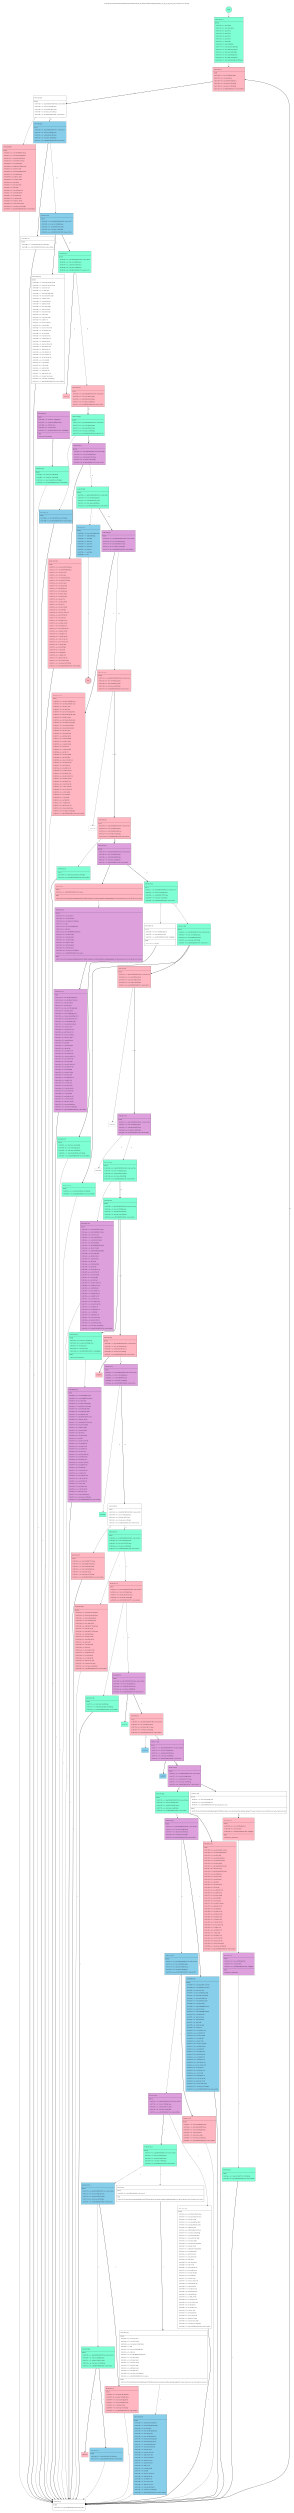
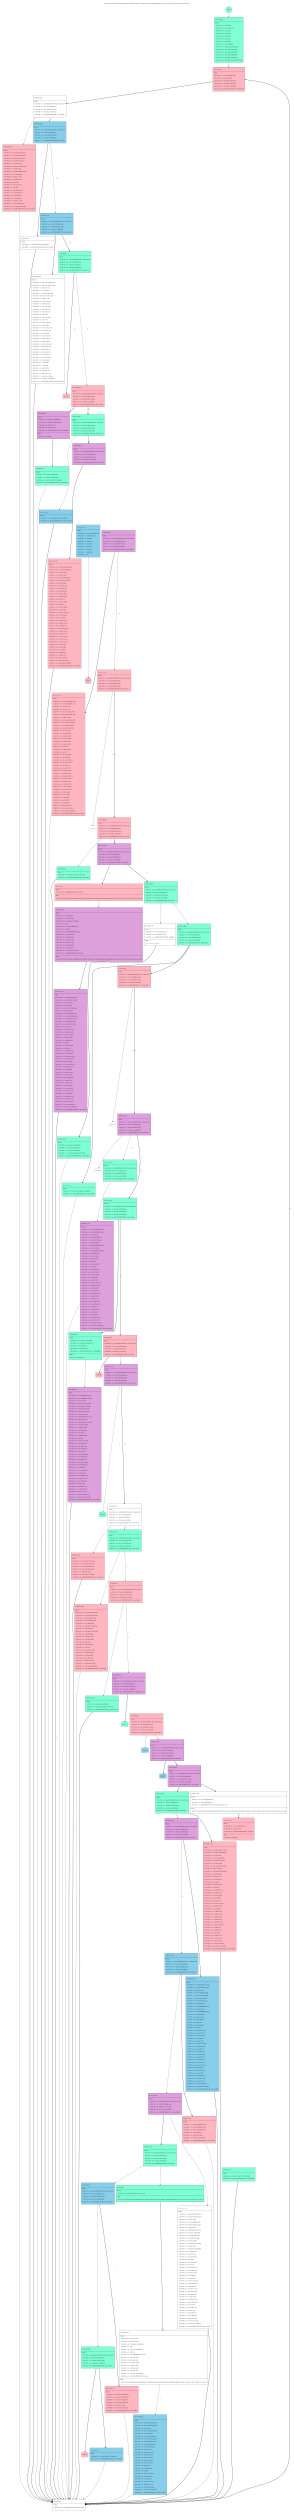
none -> (73, 409)
(93, 498) -> none
(120, 1189) -> (140, 1167)
(137, 1704) -> none
(239, 1964) -> none
(160, 2194) -> (160, 2194)
